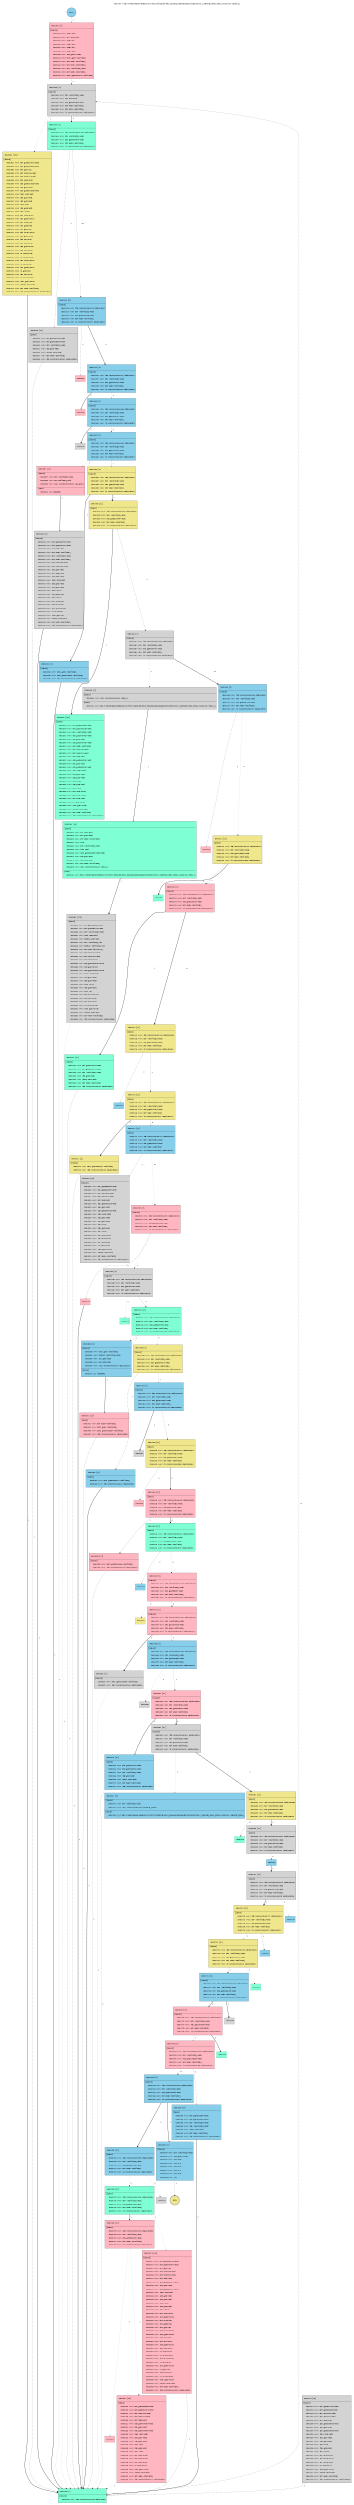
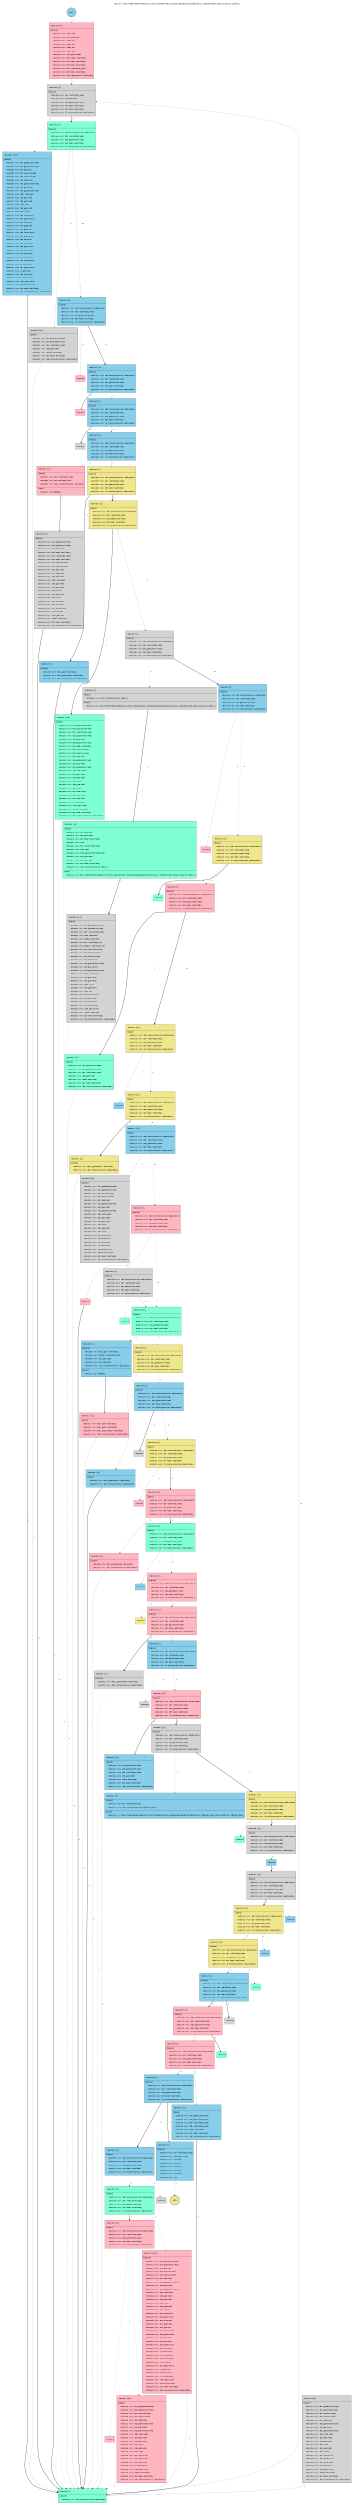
(27, 223) -> (27, 223)
(141, 1254) -> (156, 1269)
